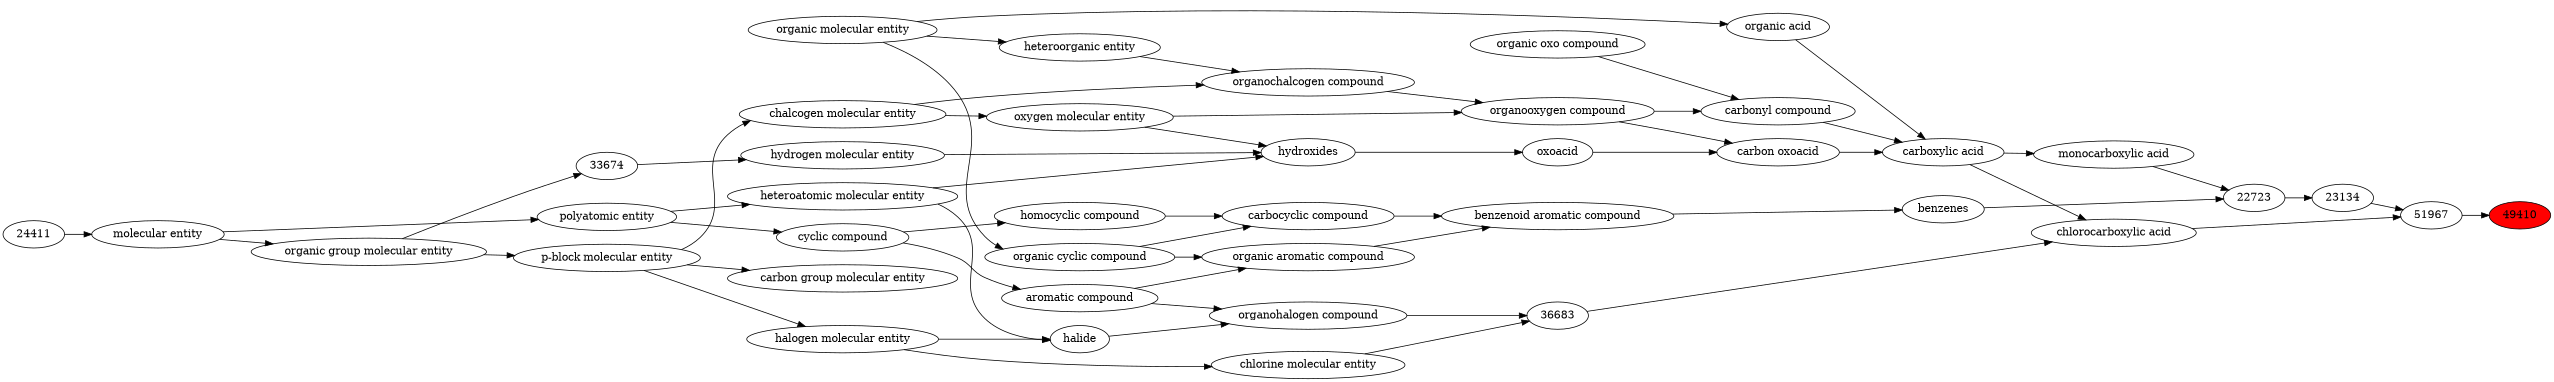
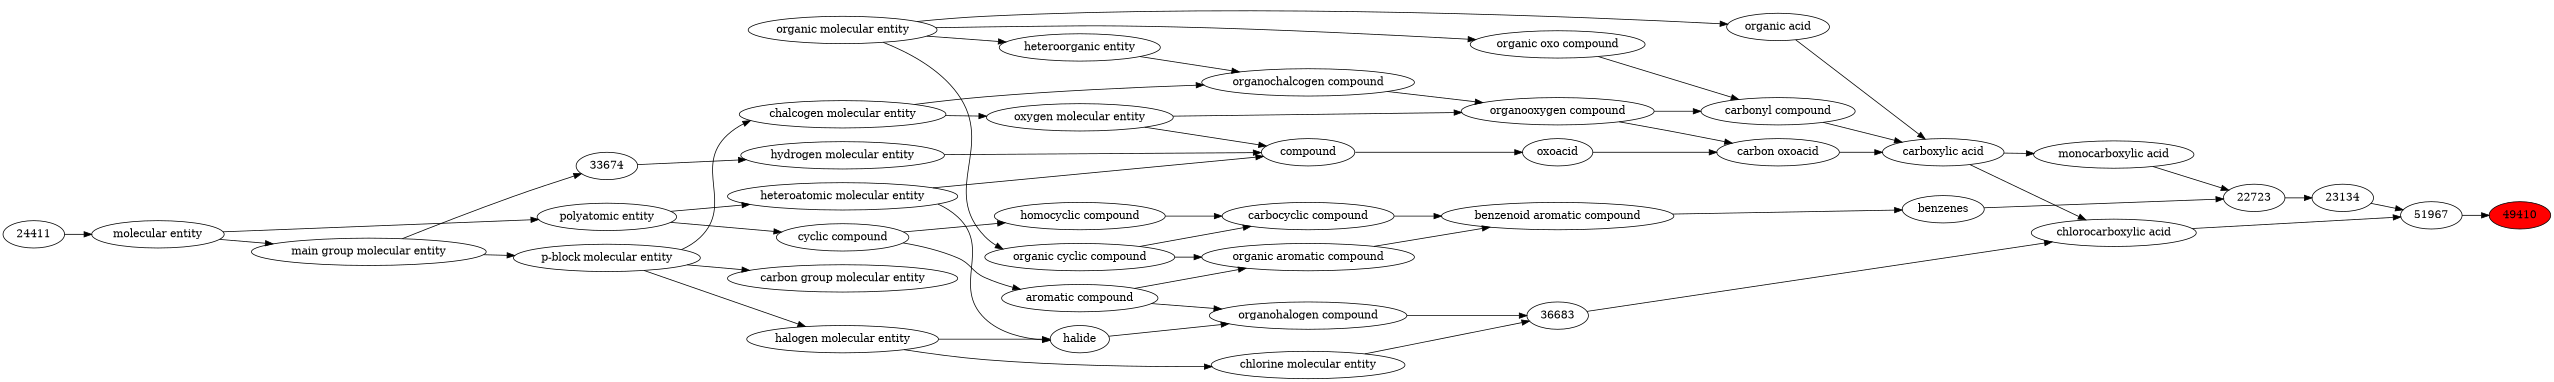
none -> (1202, 28)
(1308, 152) -> (1308, 152)
(369, 252) -> (369, 252)
